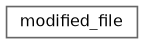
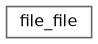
(72, 22) -> (49, 22)
